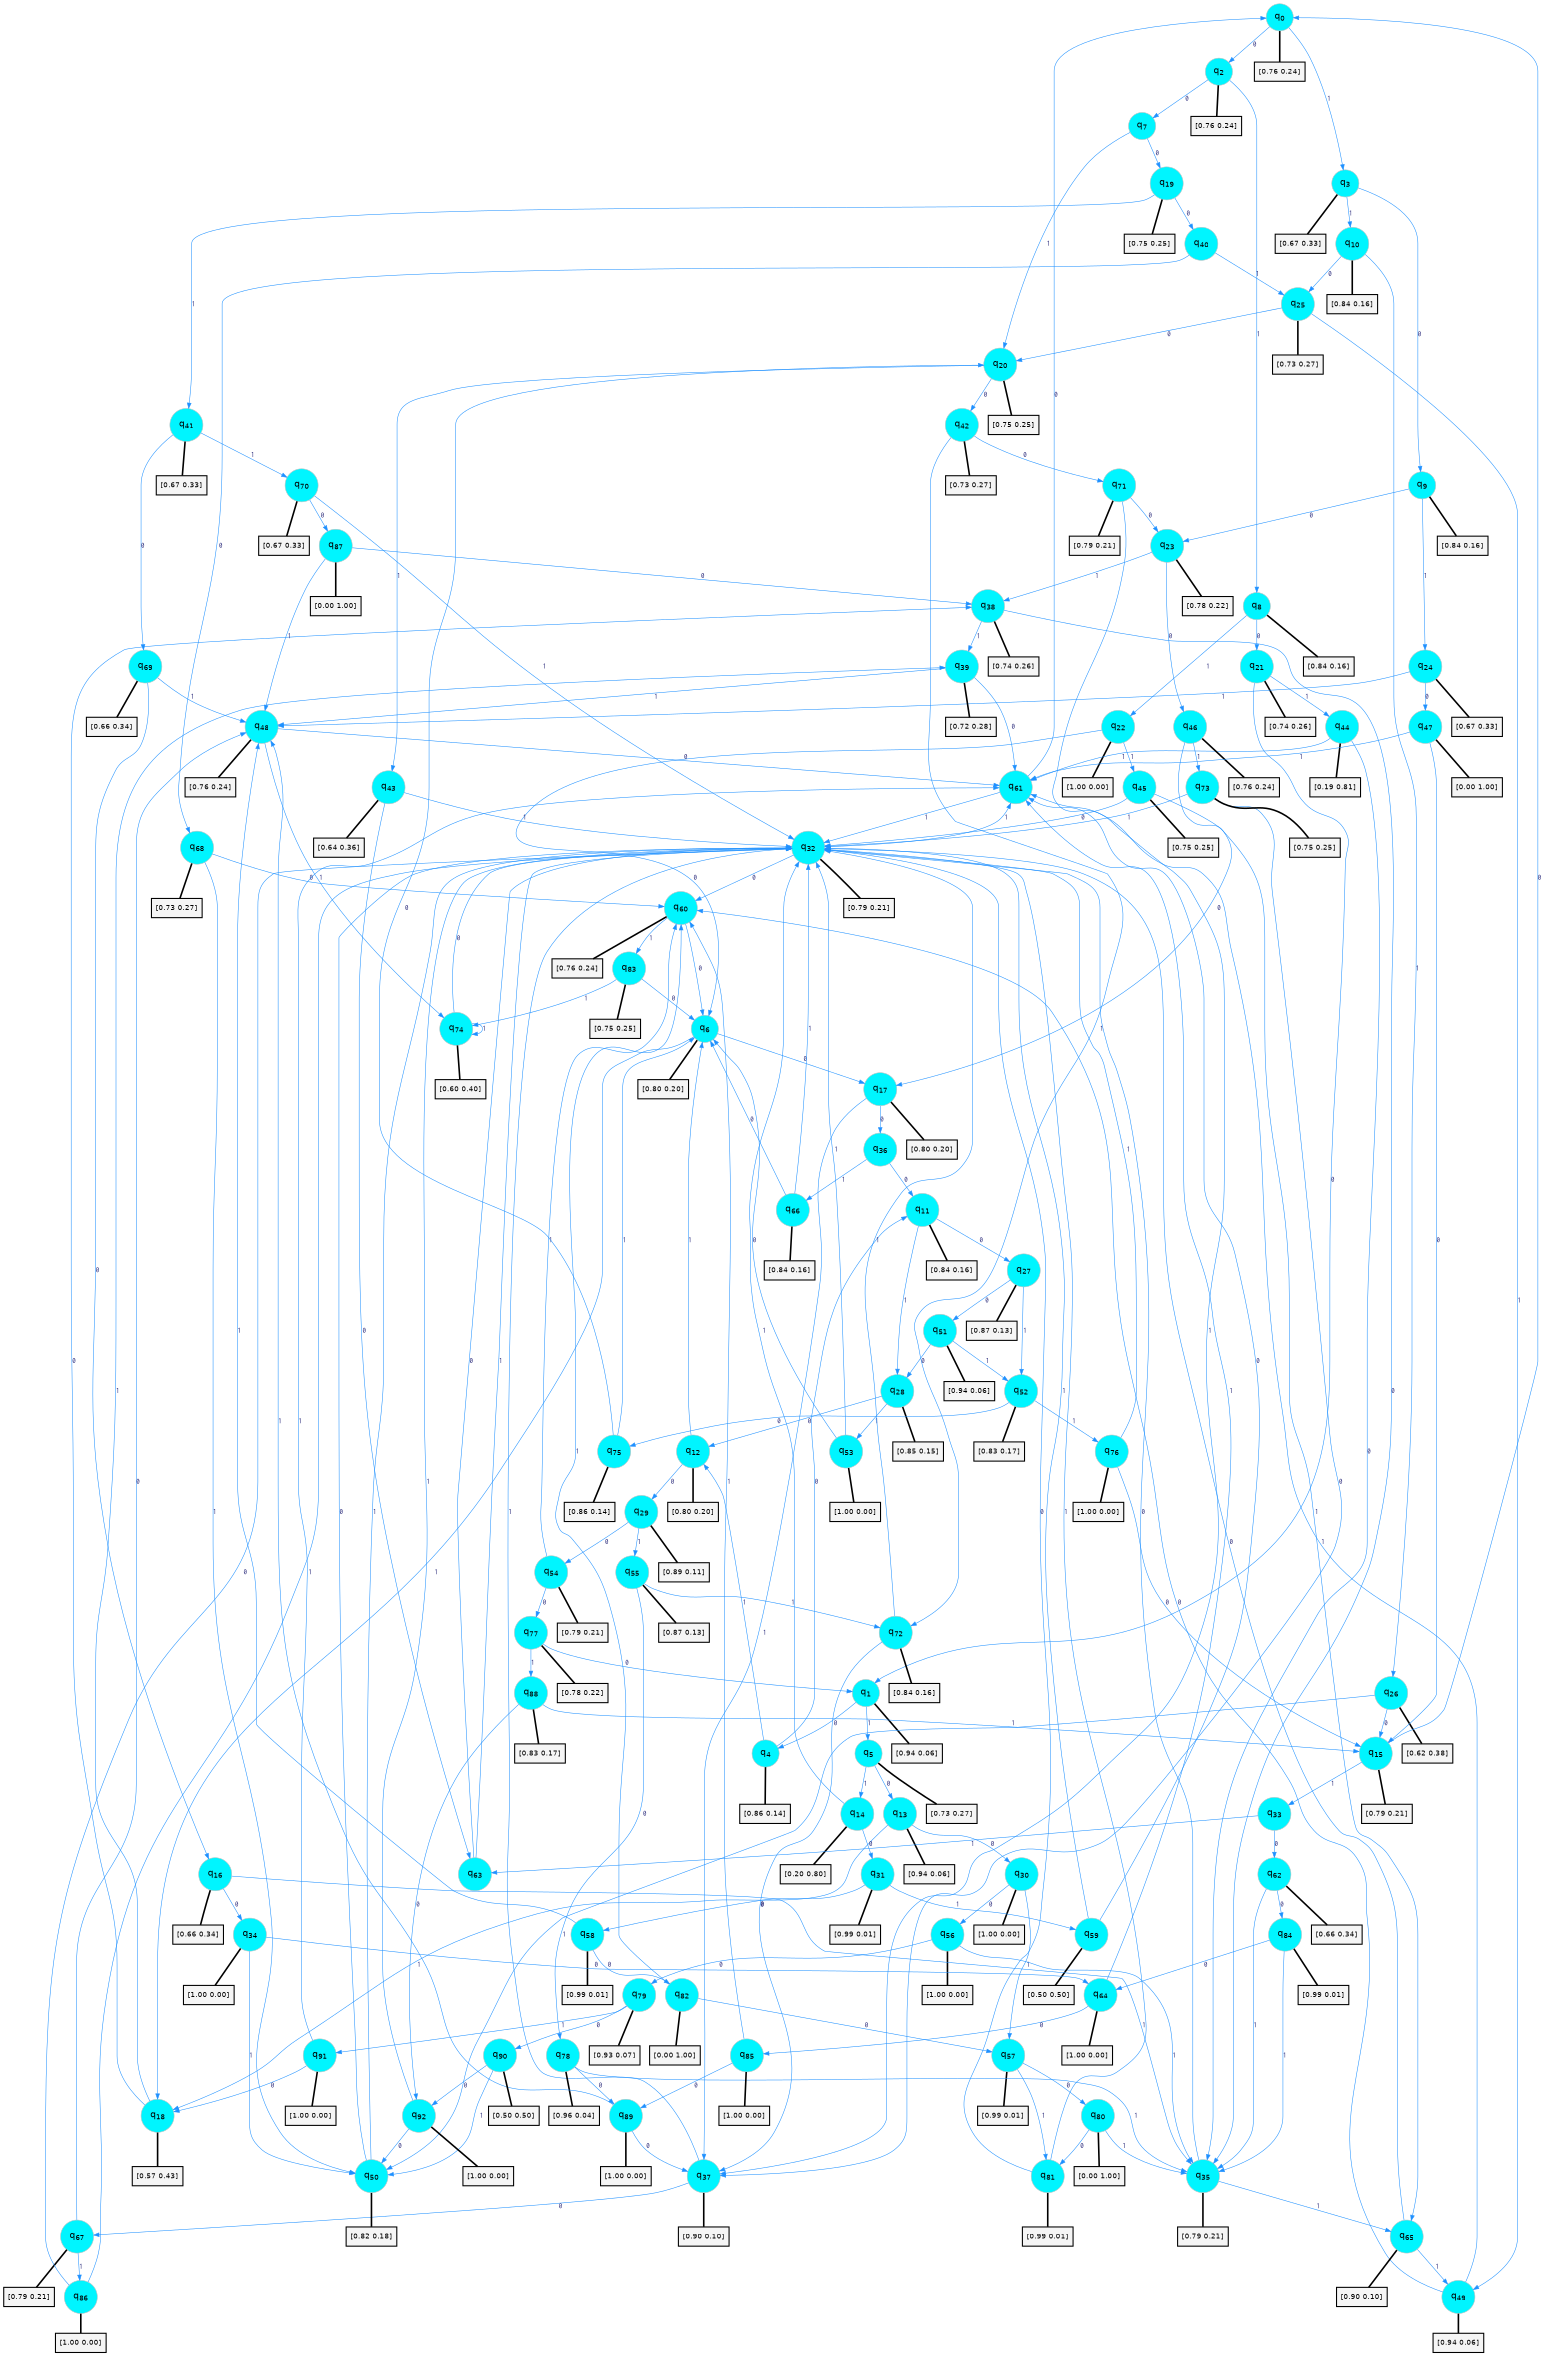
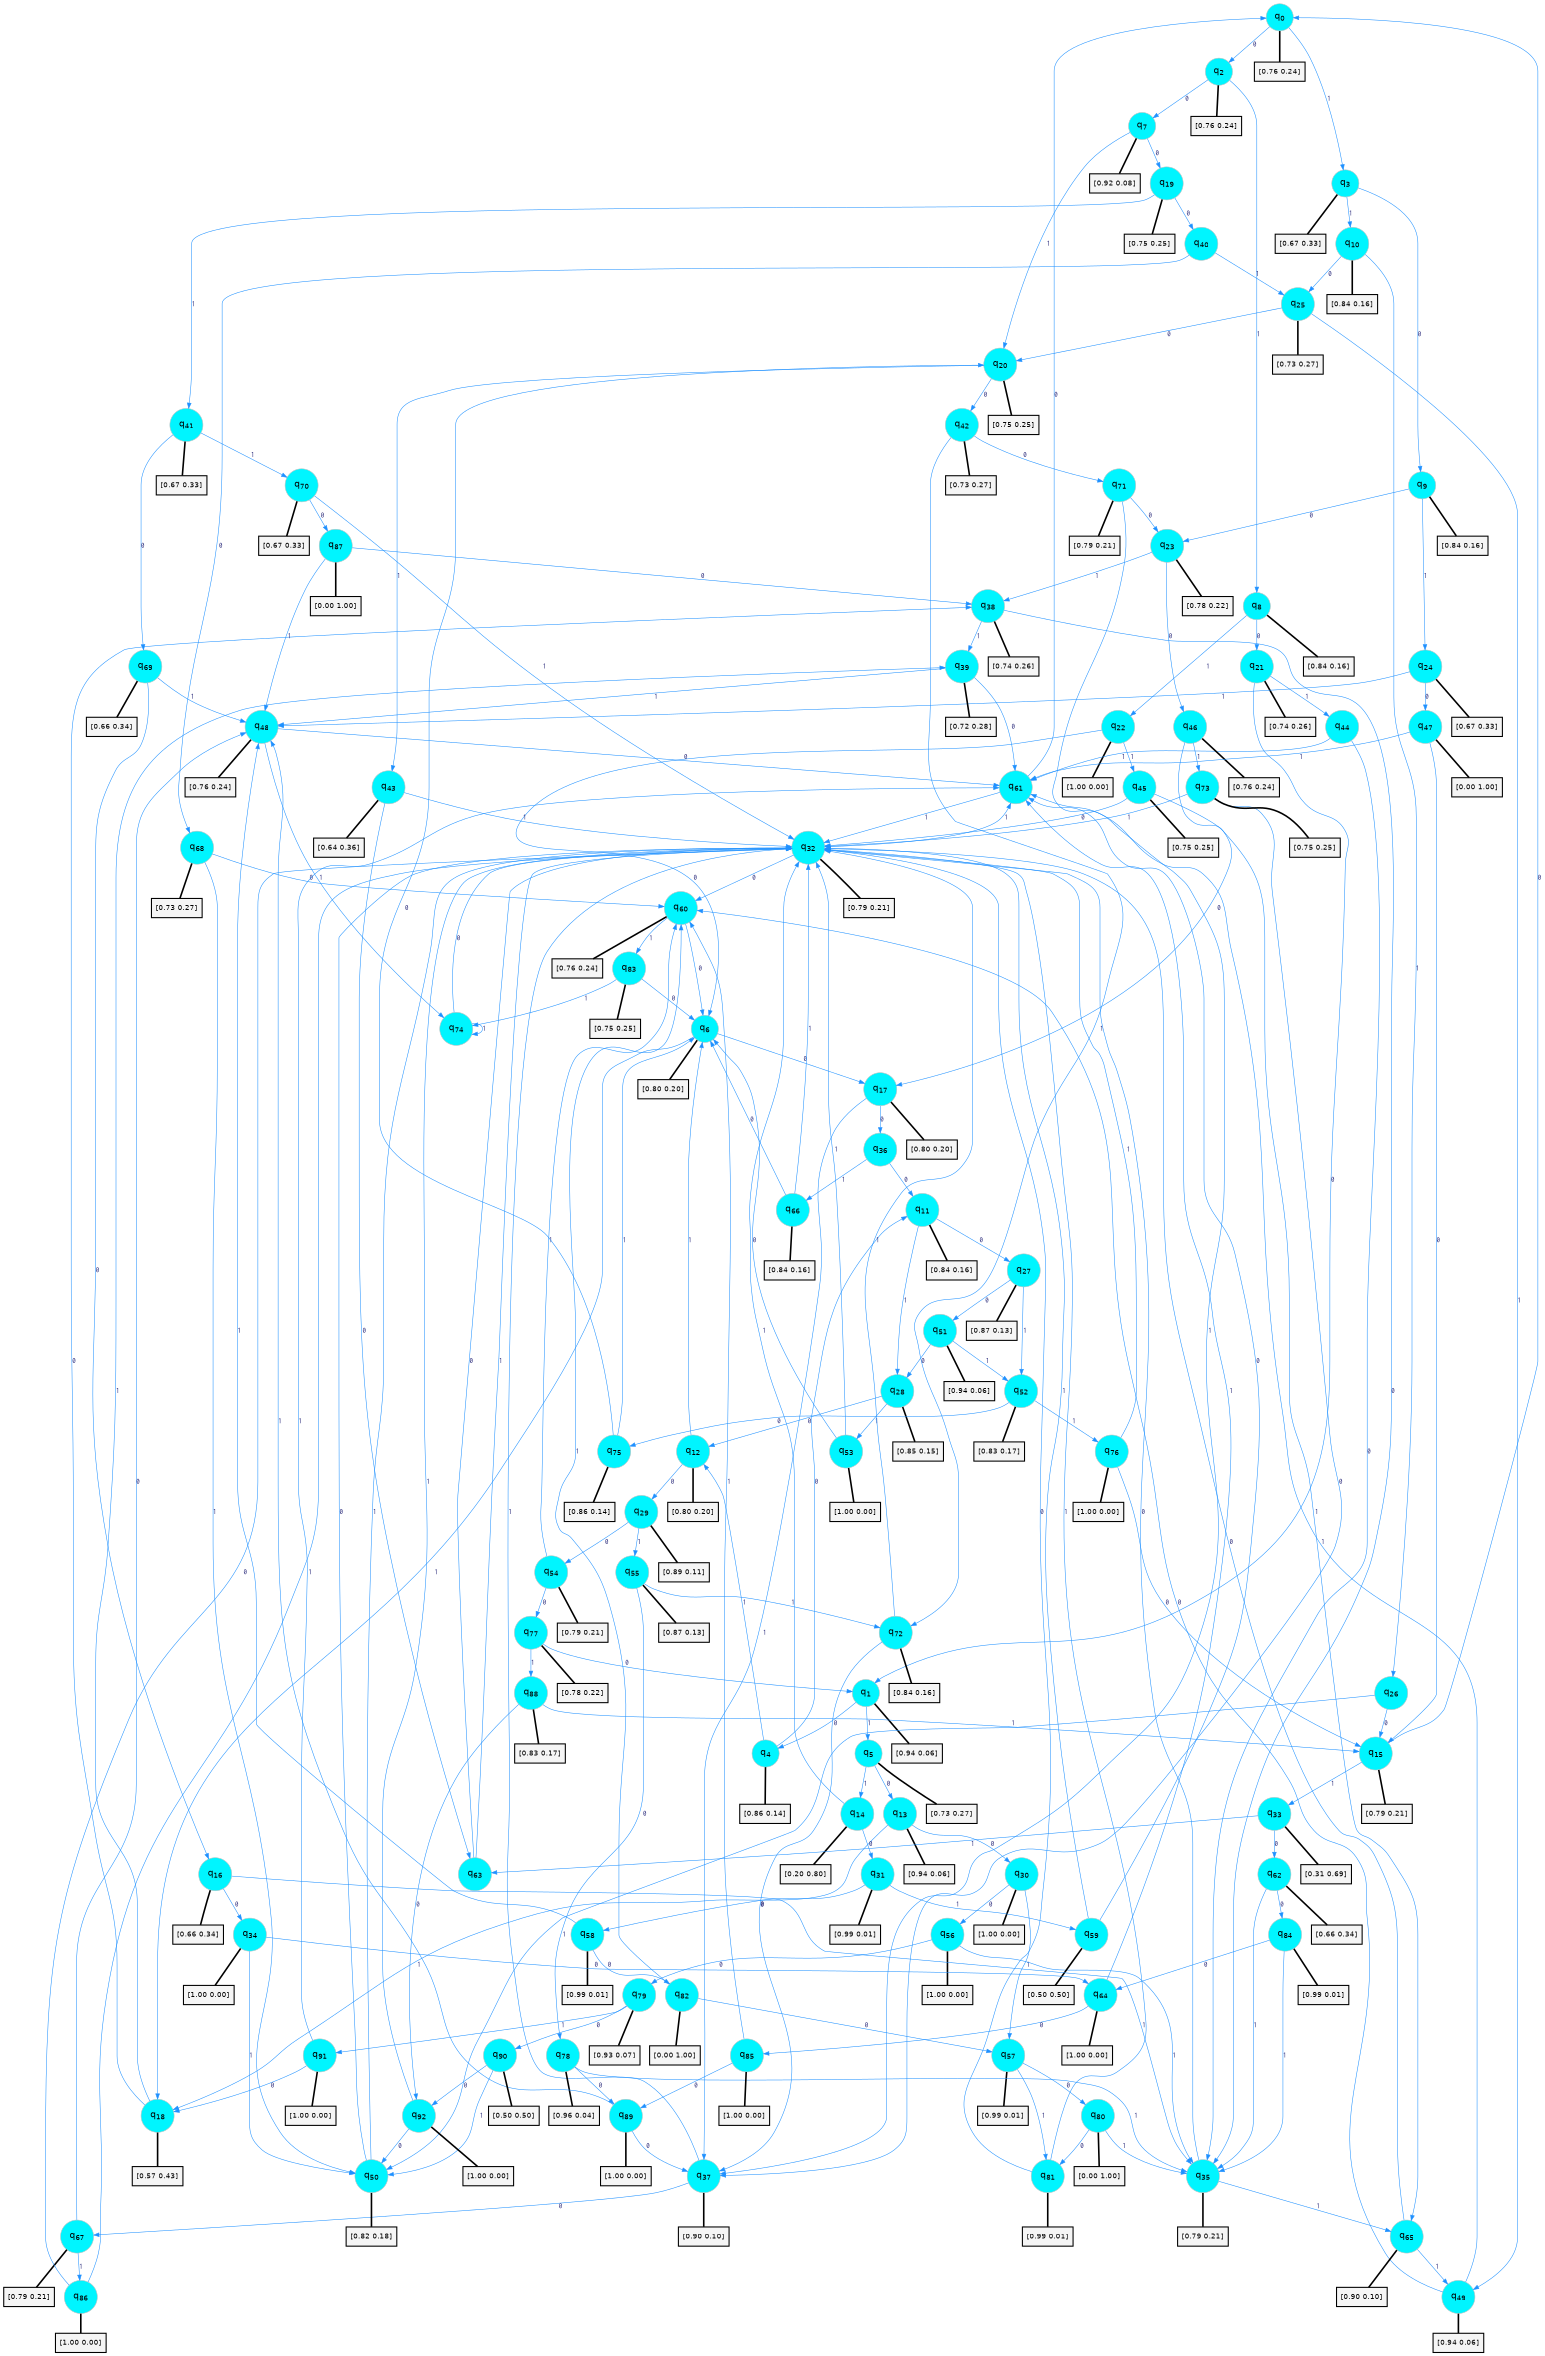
none -> (1115, 183)
(1335, 787) -> none
(461, 1089) -> none
(1427, 1753) -> none
none -> (1326, 1874)
